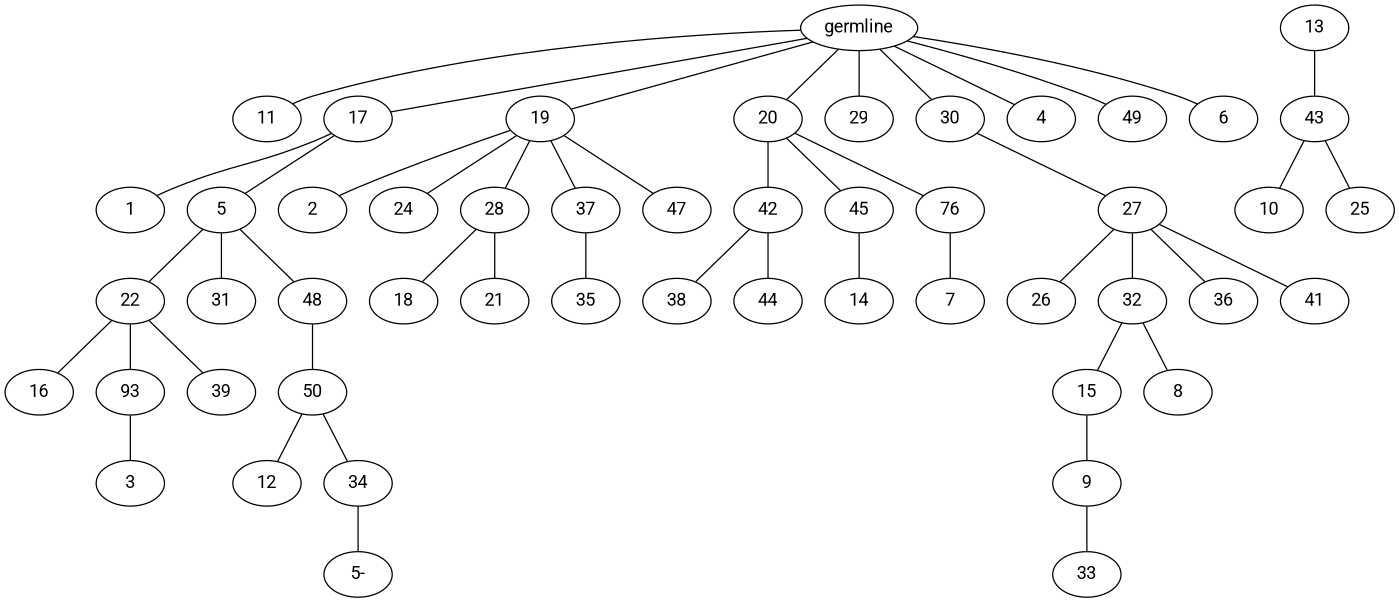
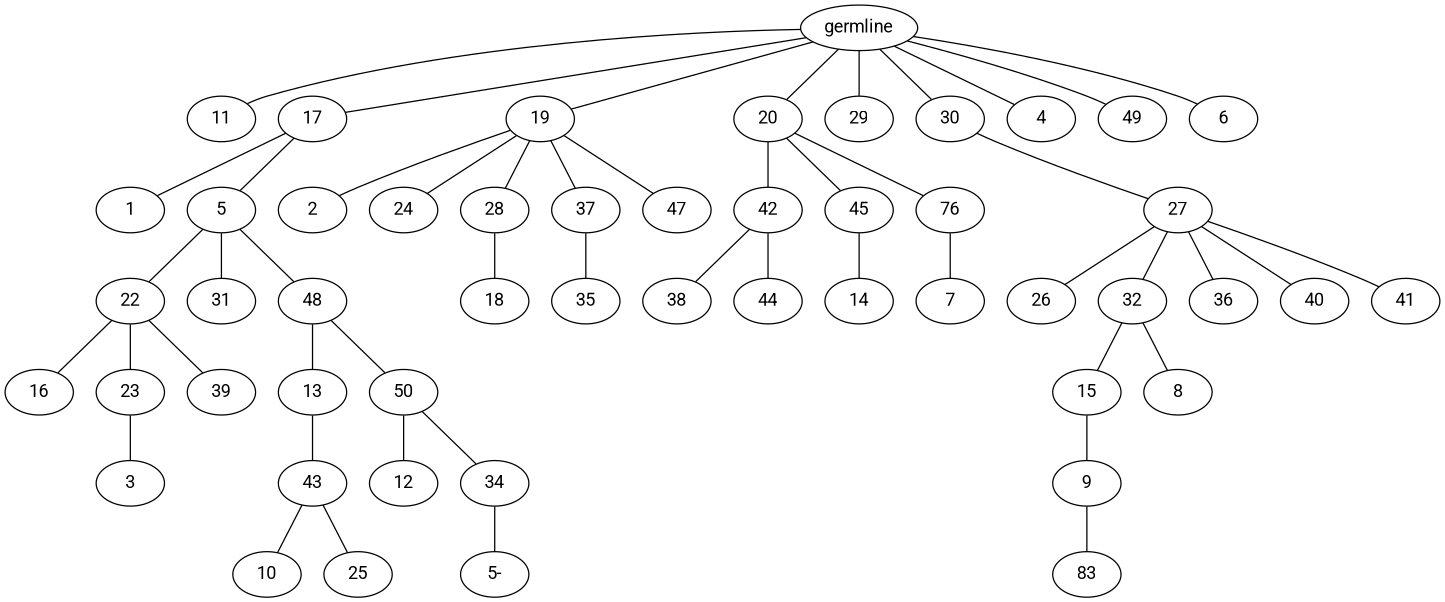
(495, 301) -> none
none -> (1315, 301)
none -> (313, 347)
(130, 392) -> (130, 392)
(1087, 574) -> (1087, 574)
